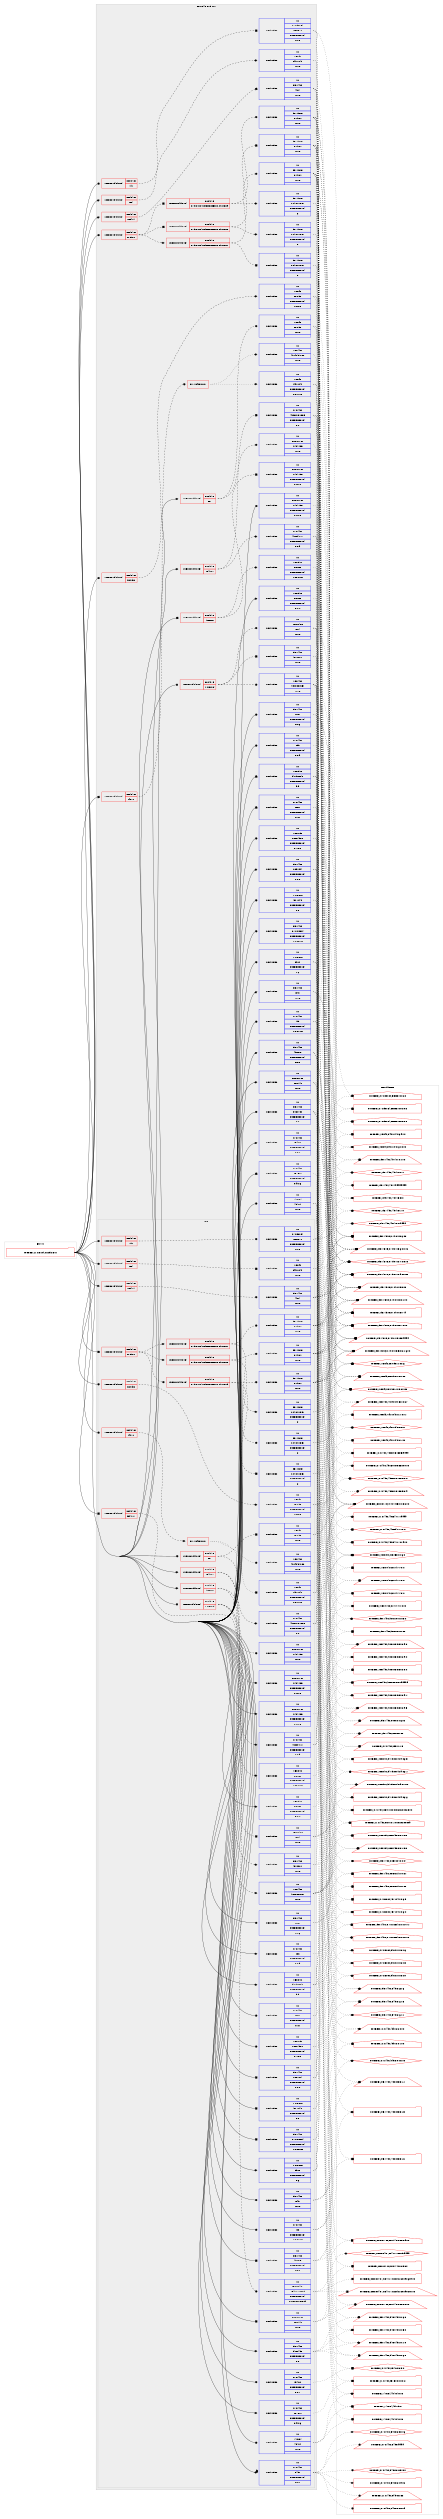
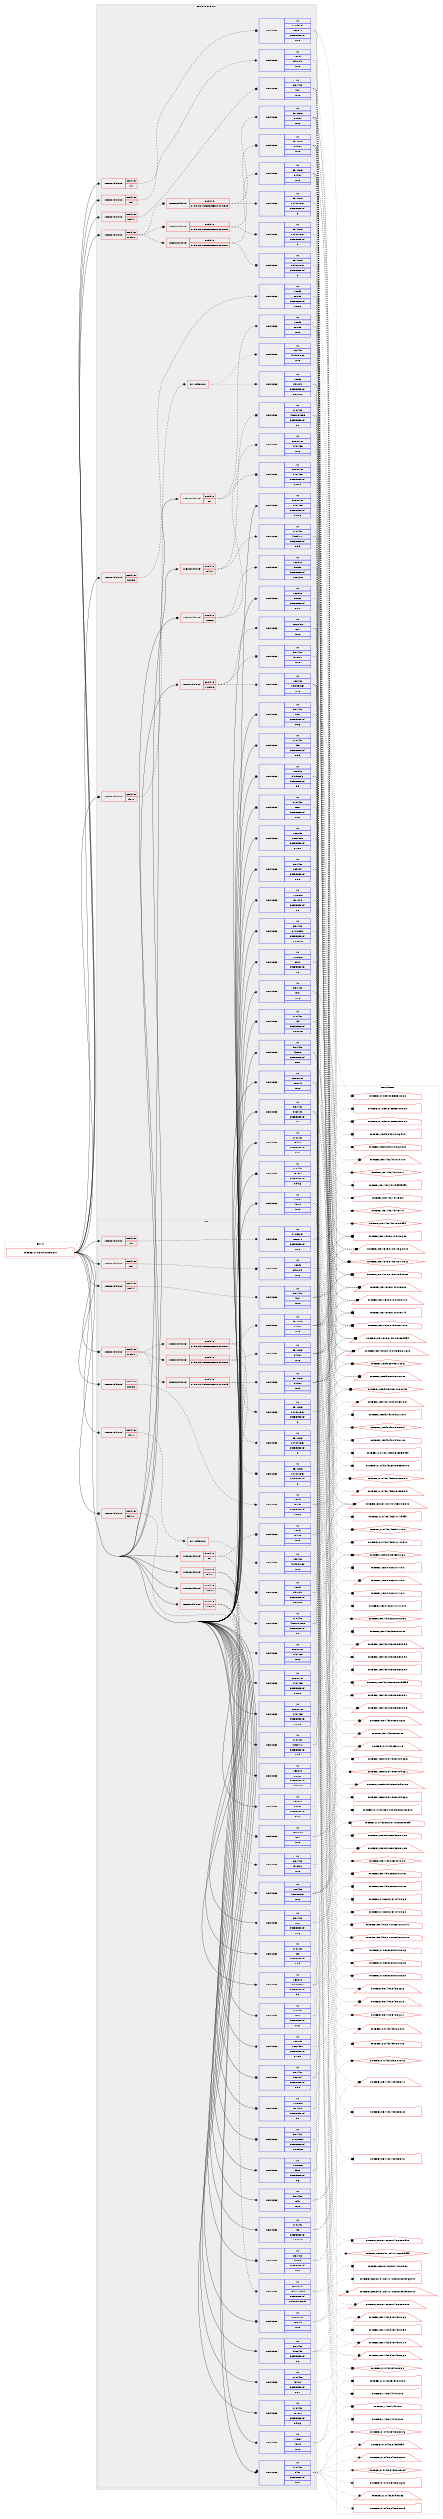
none -> (388, 2457)
(388, 2483) -> (388, 2483)
